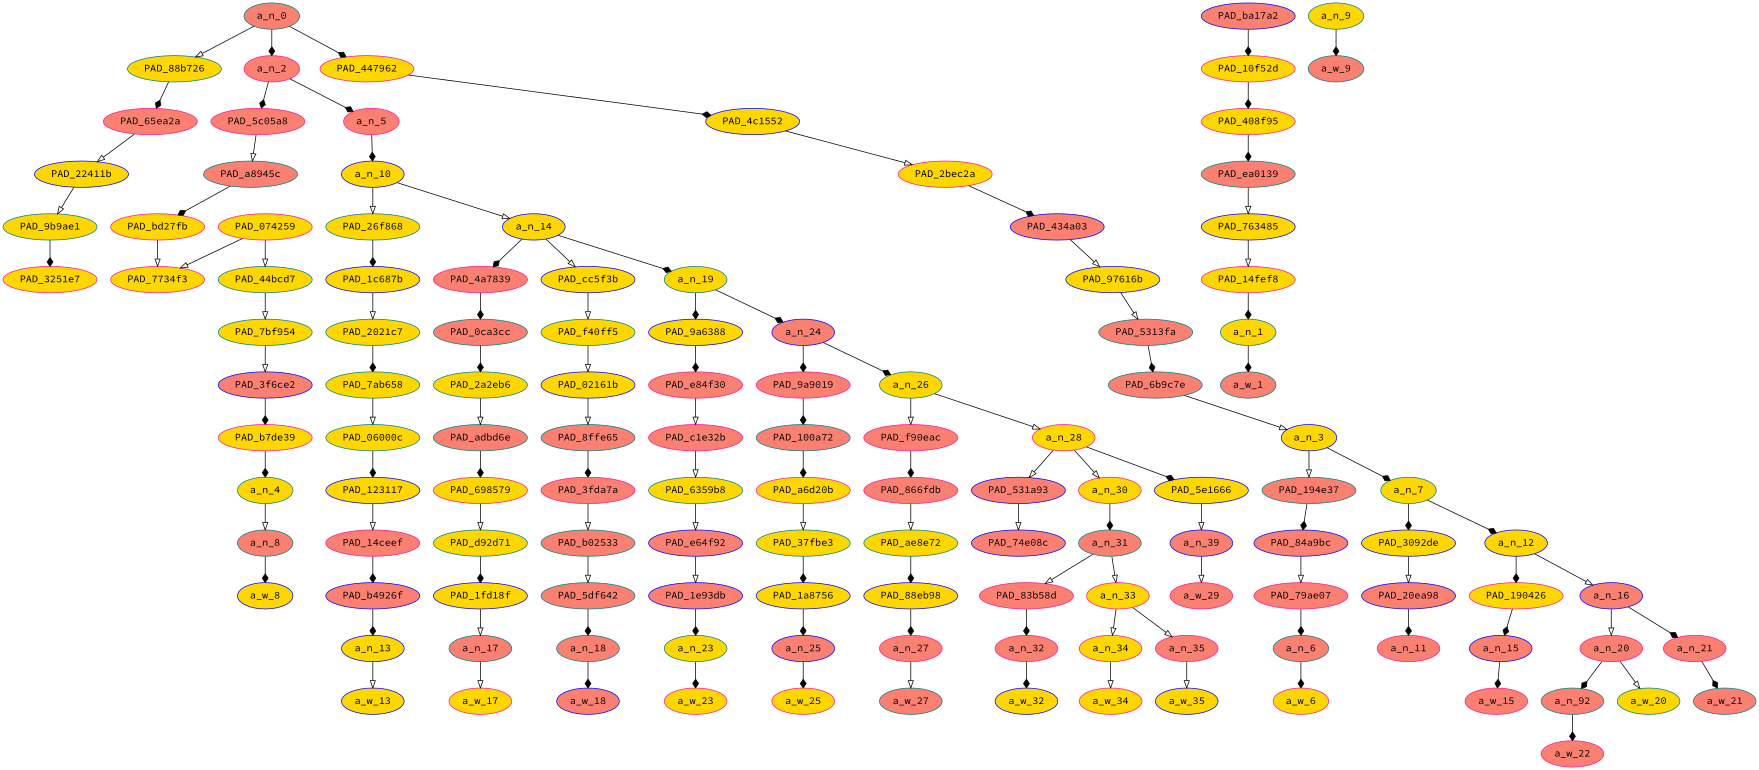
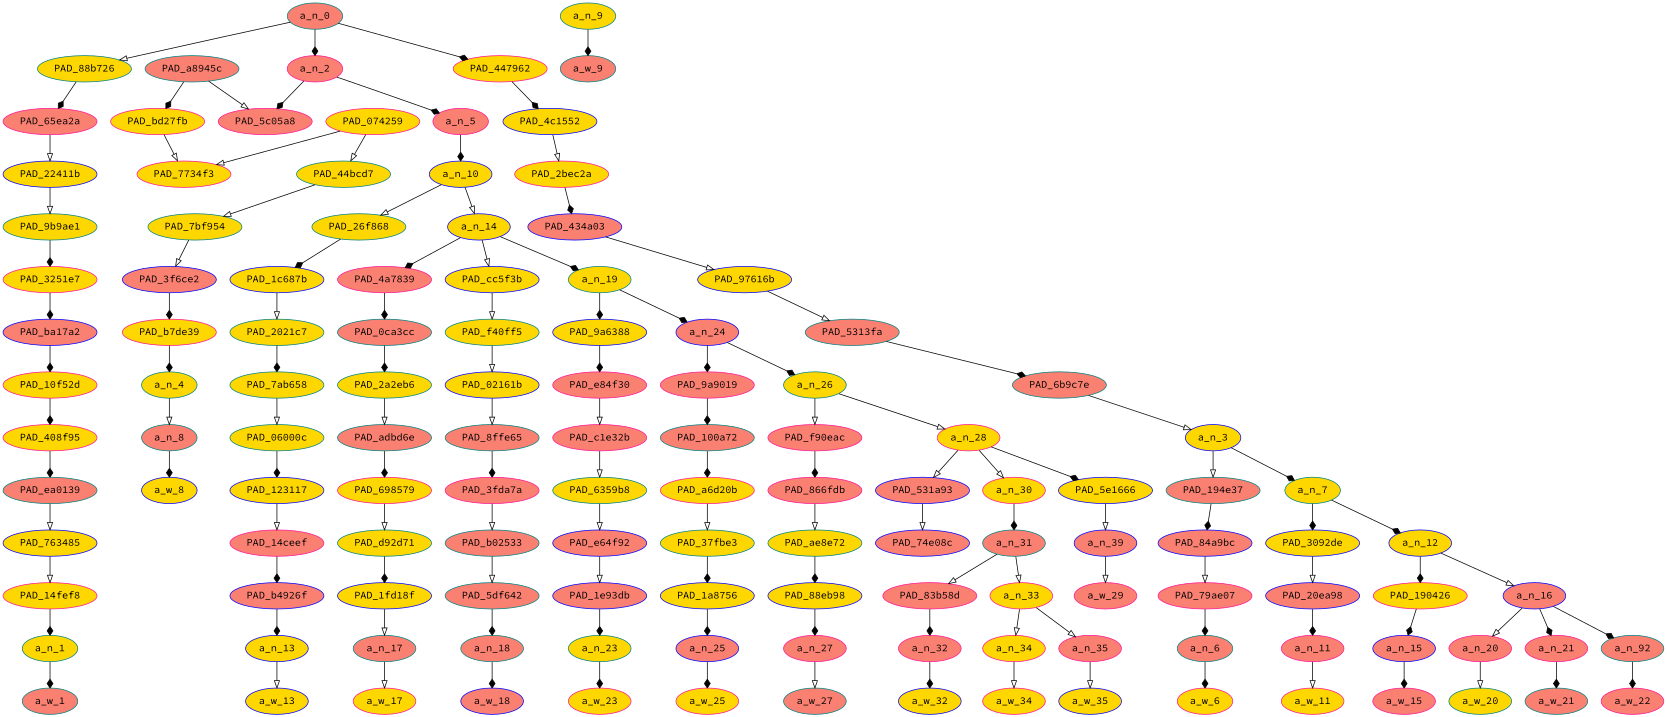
(255, 144) -> (225, 93)
none -> (50, 302)
(1595, 671) -> (1579, 620)
none -> (1313, 701)
